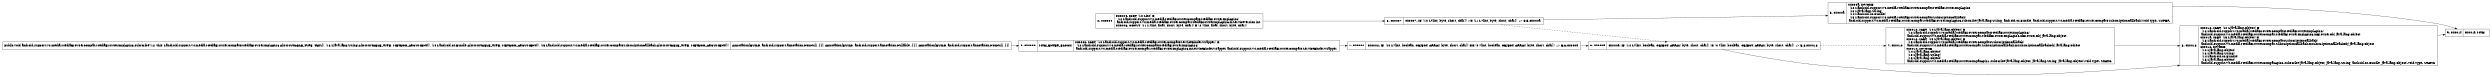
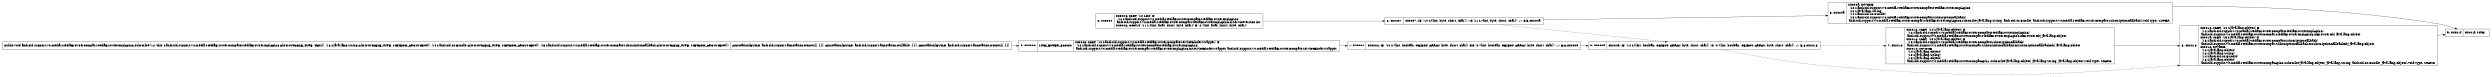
(1949, 74) -> (1949, 74)
